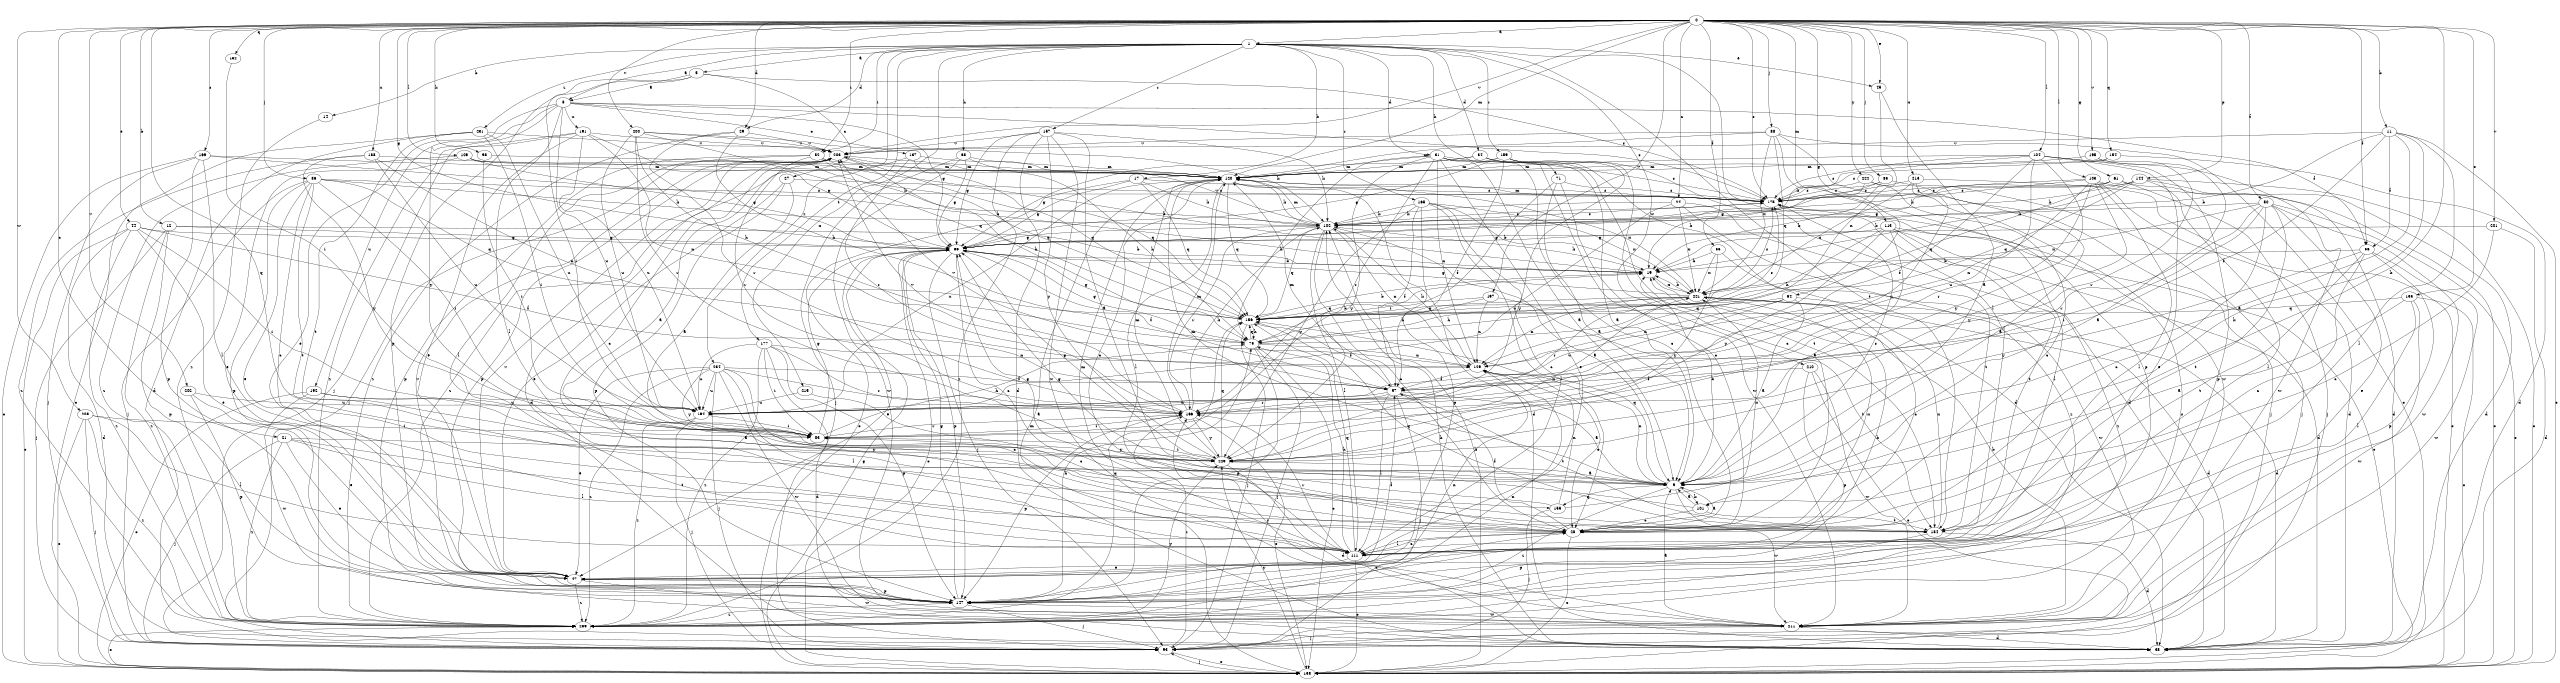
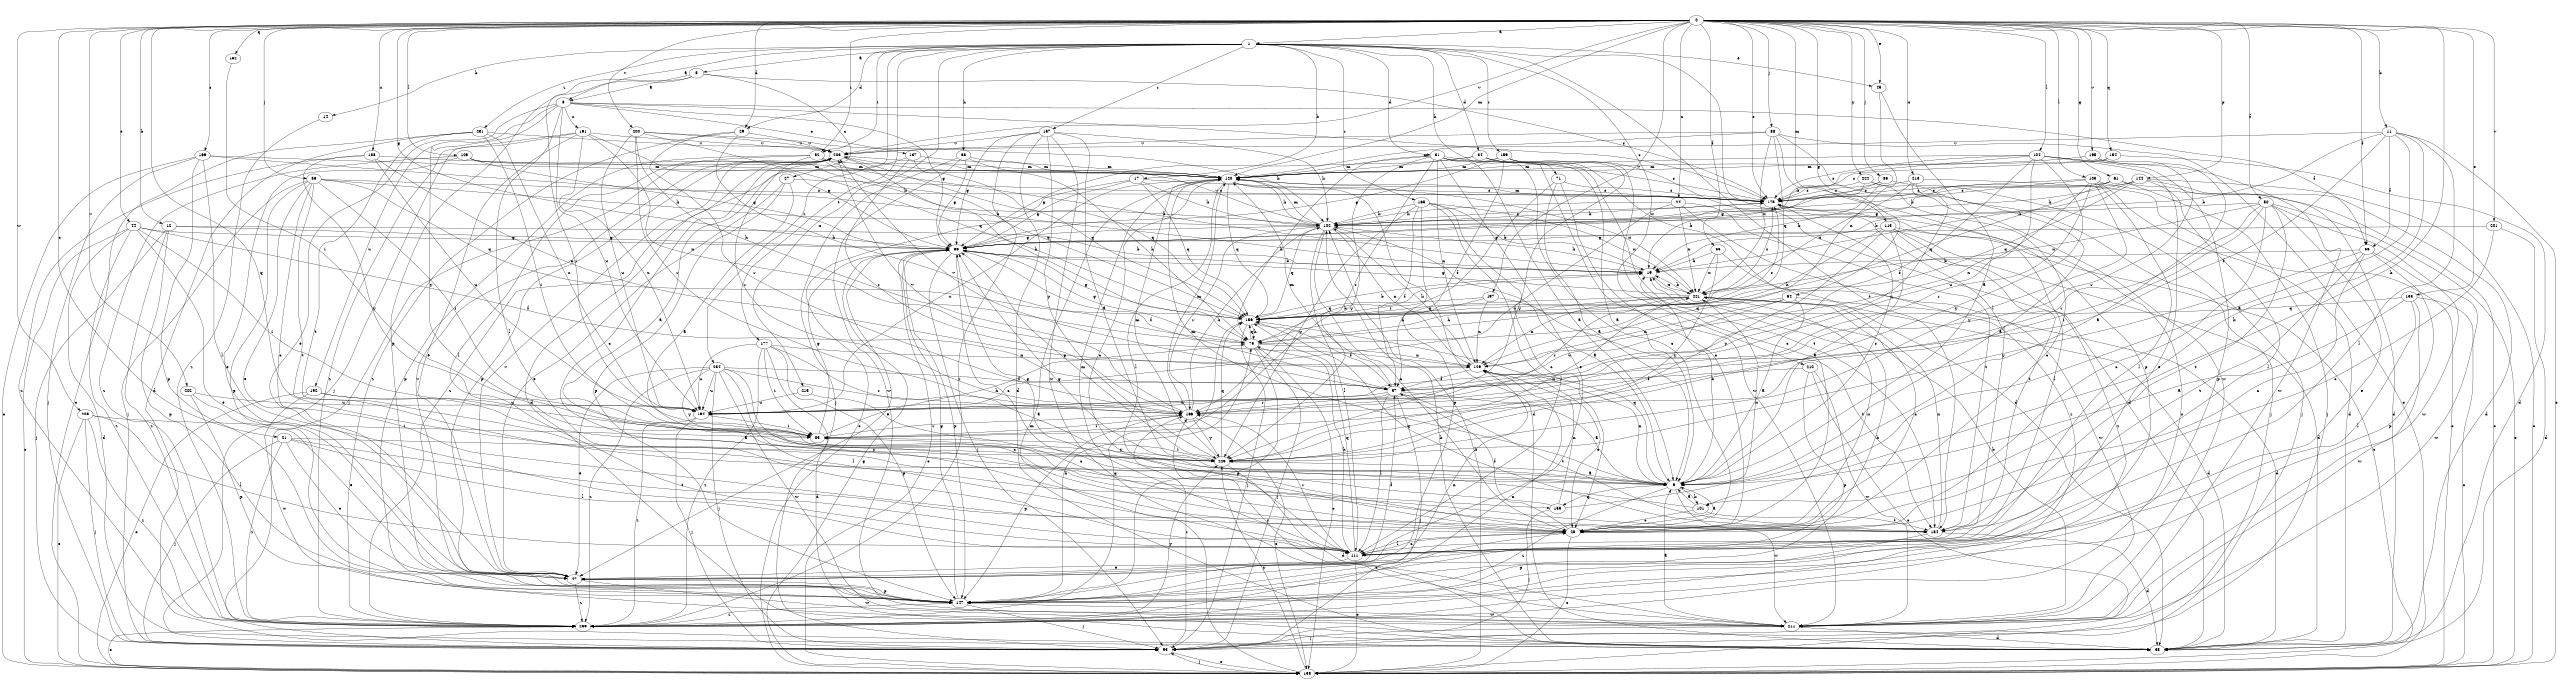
(485, 155) -> none
(1590, 214) -> (1590, 214)
